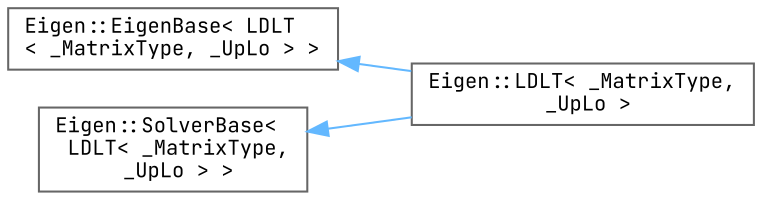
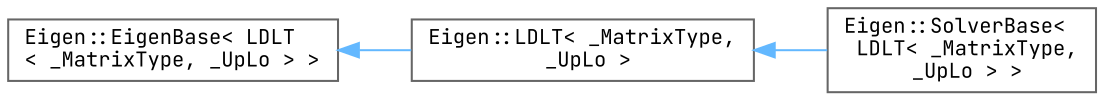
(370, 123) -> (801, 50)
